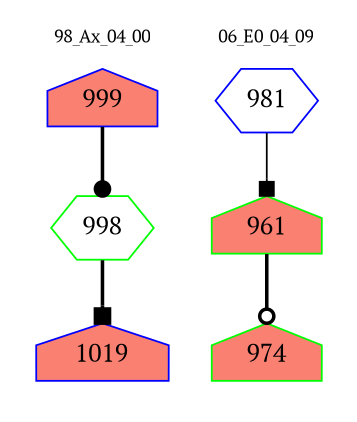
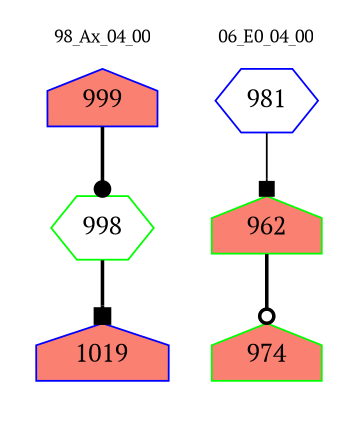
(267, 38) -> (267, 38)
(267, 228) -> (267, 228)
